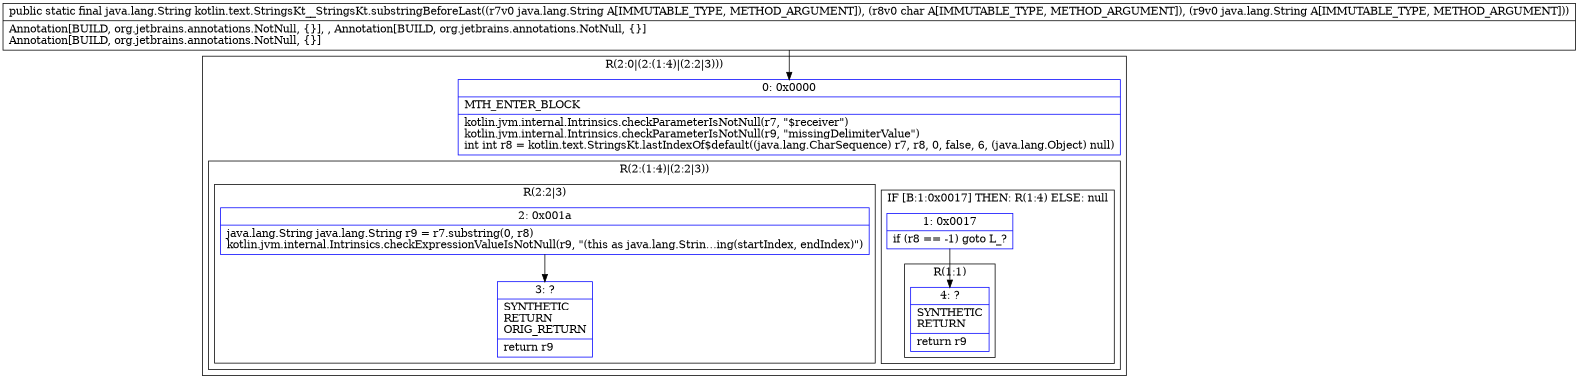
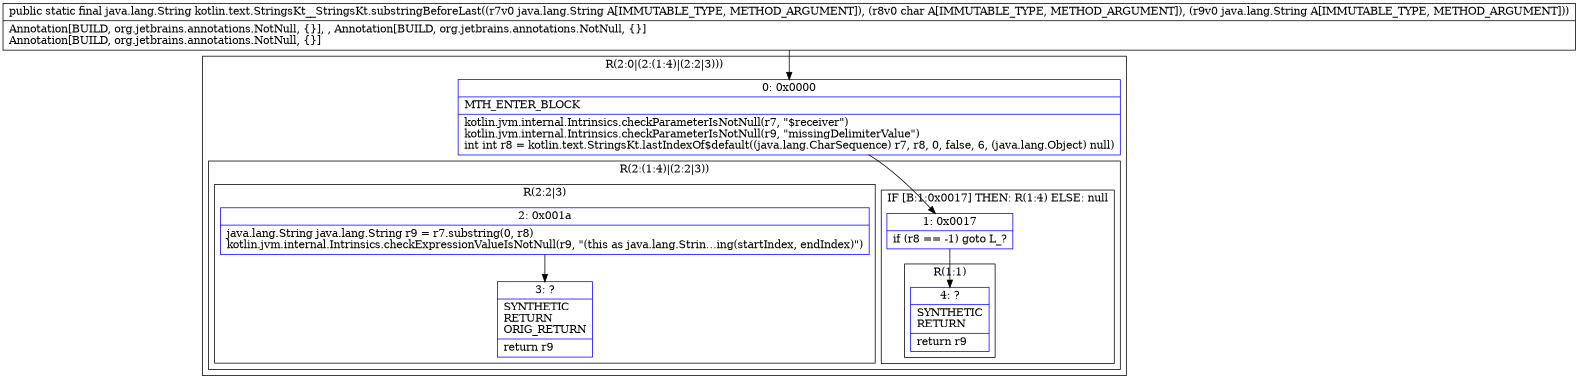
none -> (901, 179)
